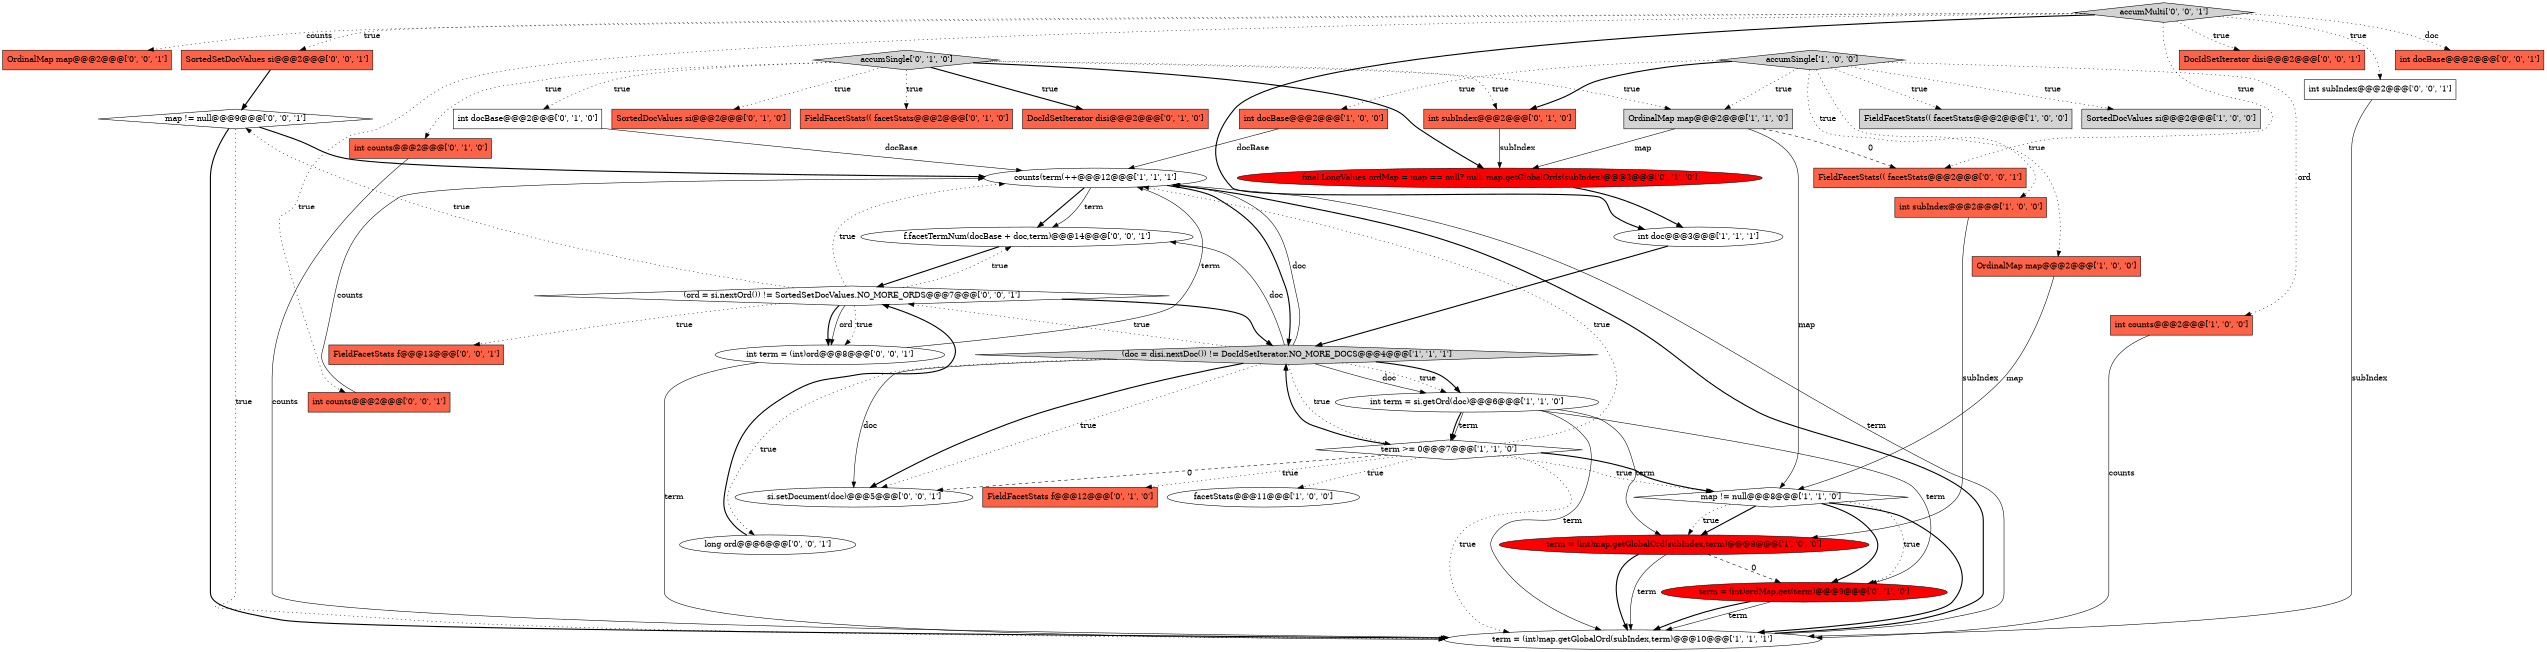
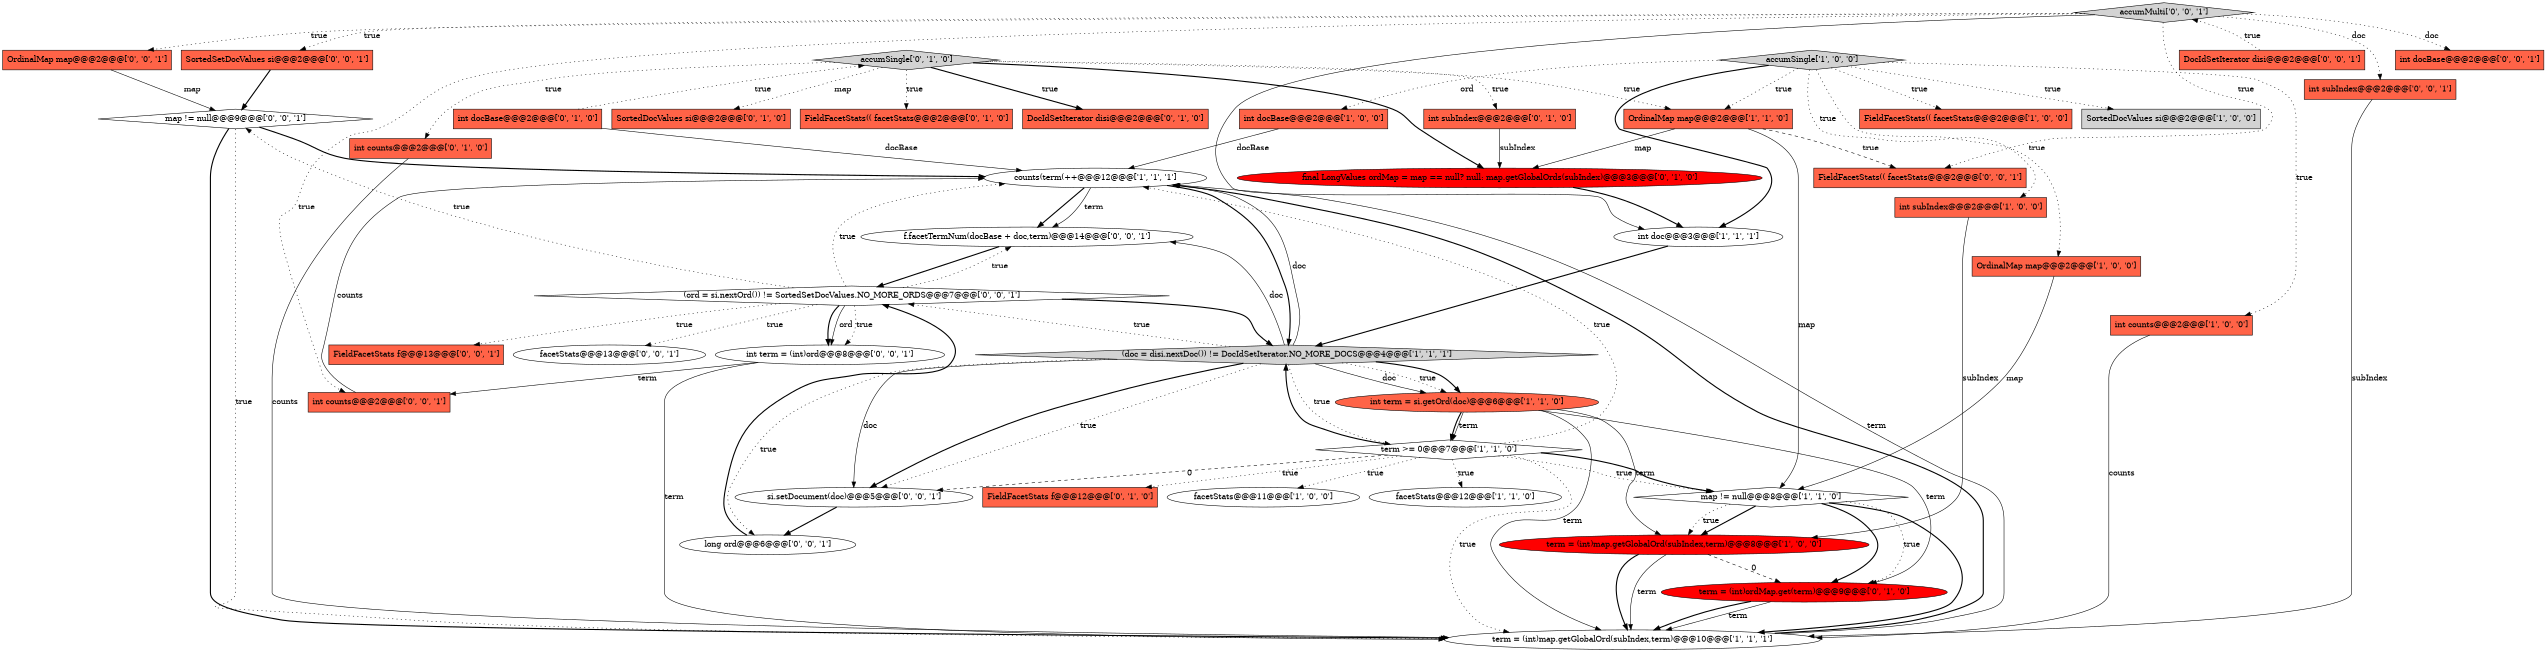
(319, 36) -> (319, 36)
(2205, 36) -> (2230, 32)
(2359, 36) -> (2359, 36)
(1408, 61) -> (1408, 61)
(652, 73) -> (718, 85)
(1631, 73) -> (1635, 134)
none -> (161, 89)
(843, 90) -> (843, 90)
(1467, 90) -> (1467, 90)
(2380, 90) -> (2380, 90)
(528, 119) -> (528, 119)
(1708, 119) -> (1708, 119)
(1966, 119) -> (1966, 119)
(1871, 148) -> (1871, 148)
(2305, 178) -> (2305, 178)
(1119, 321) -> (607, 378)
none -> (609, 355)
(1467, 402) -> (1467, 402)
none -> (1465, 497)
none -> (813, 520)
